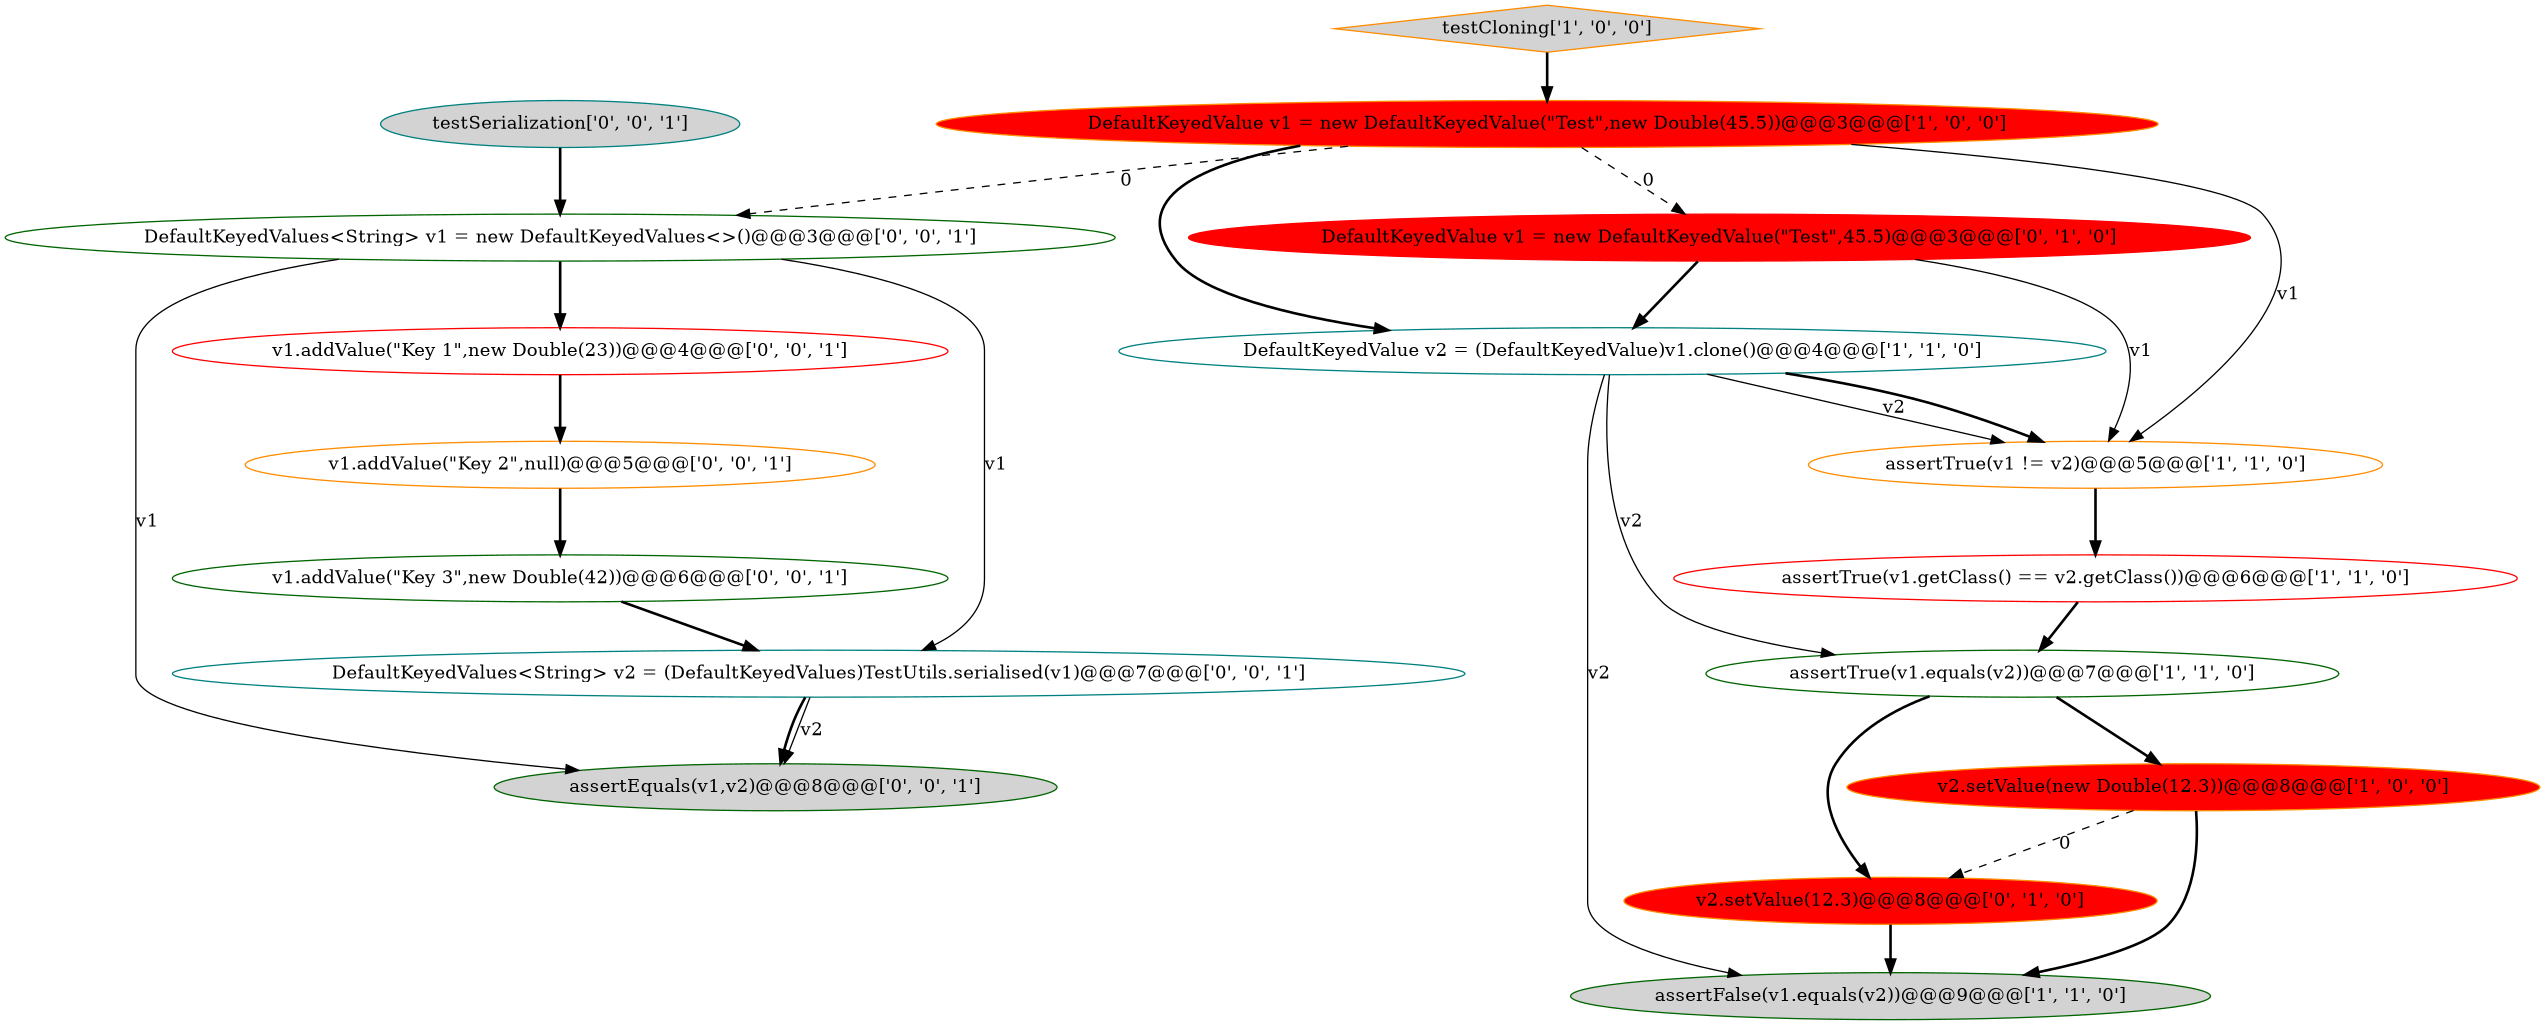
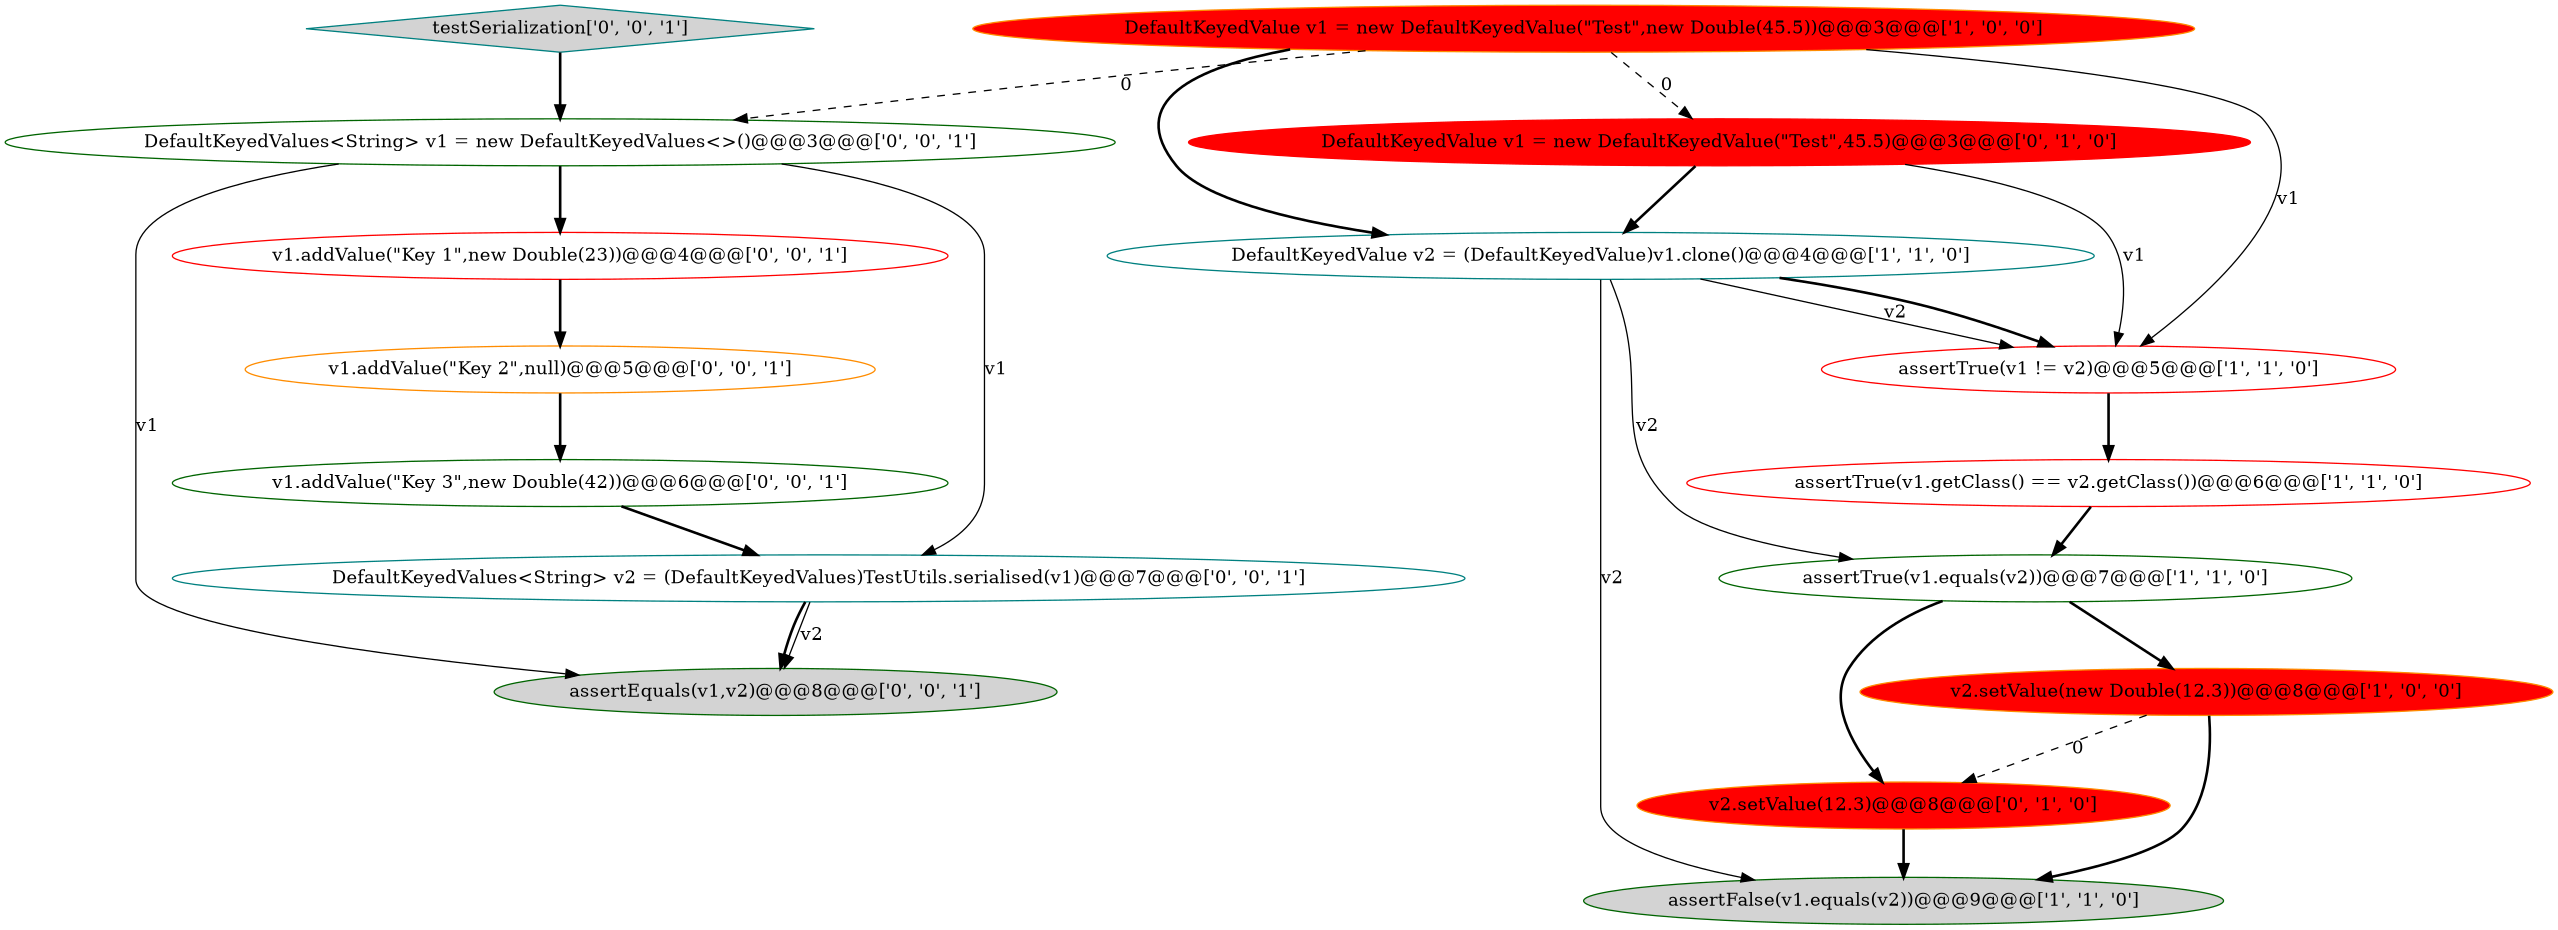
(1547, 29) -> none
(560, 124) -> (560, 29)
(2096, 465) -> (2109, 369)
